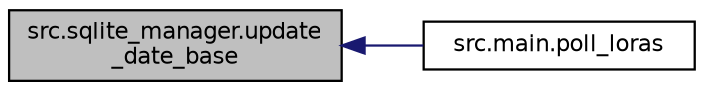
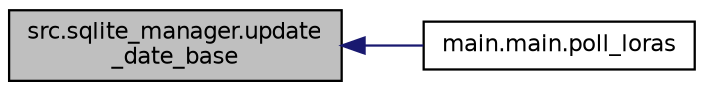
(559, 46) -> (559, 46)
